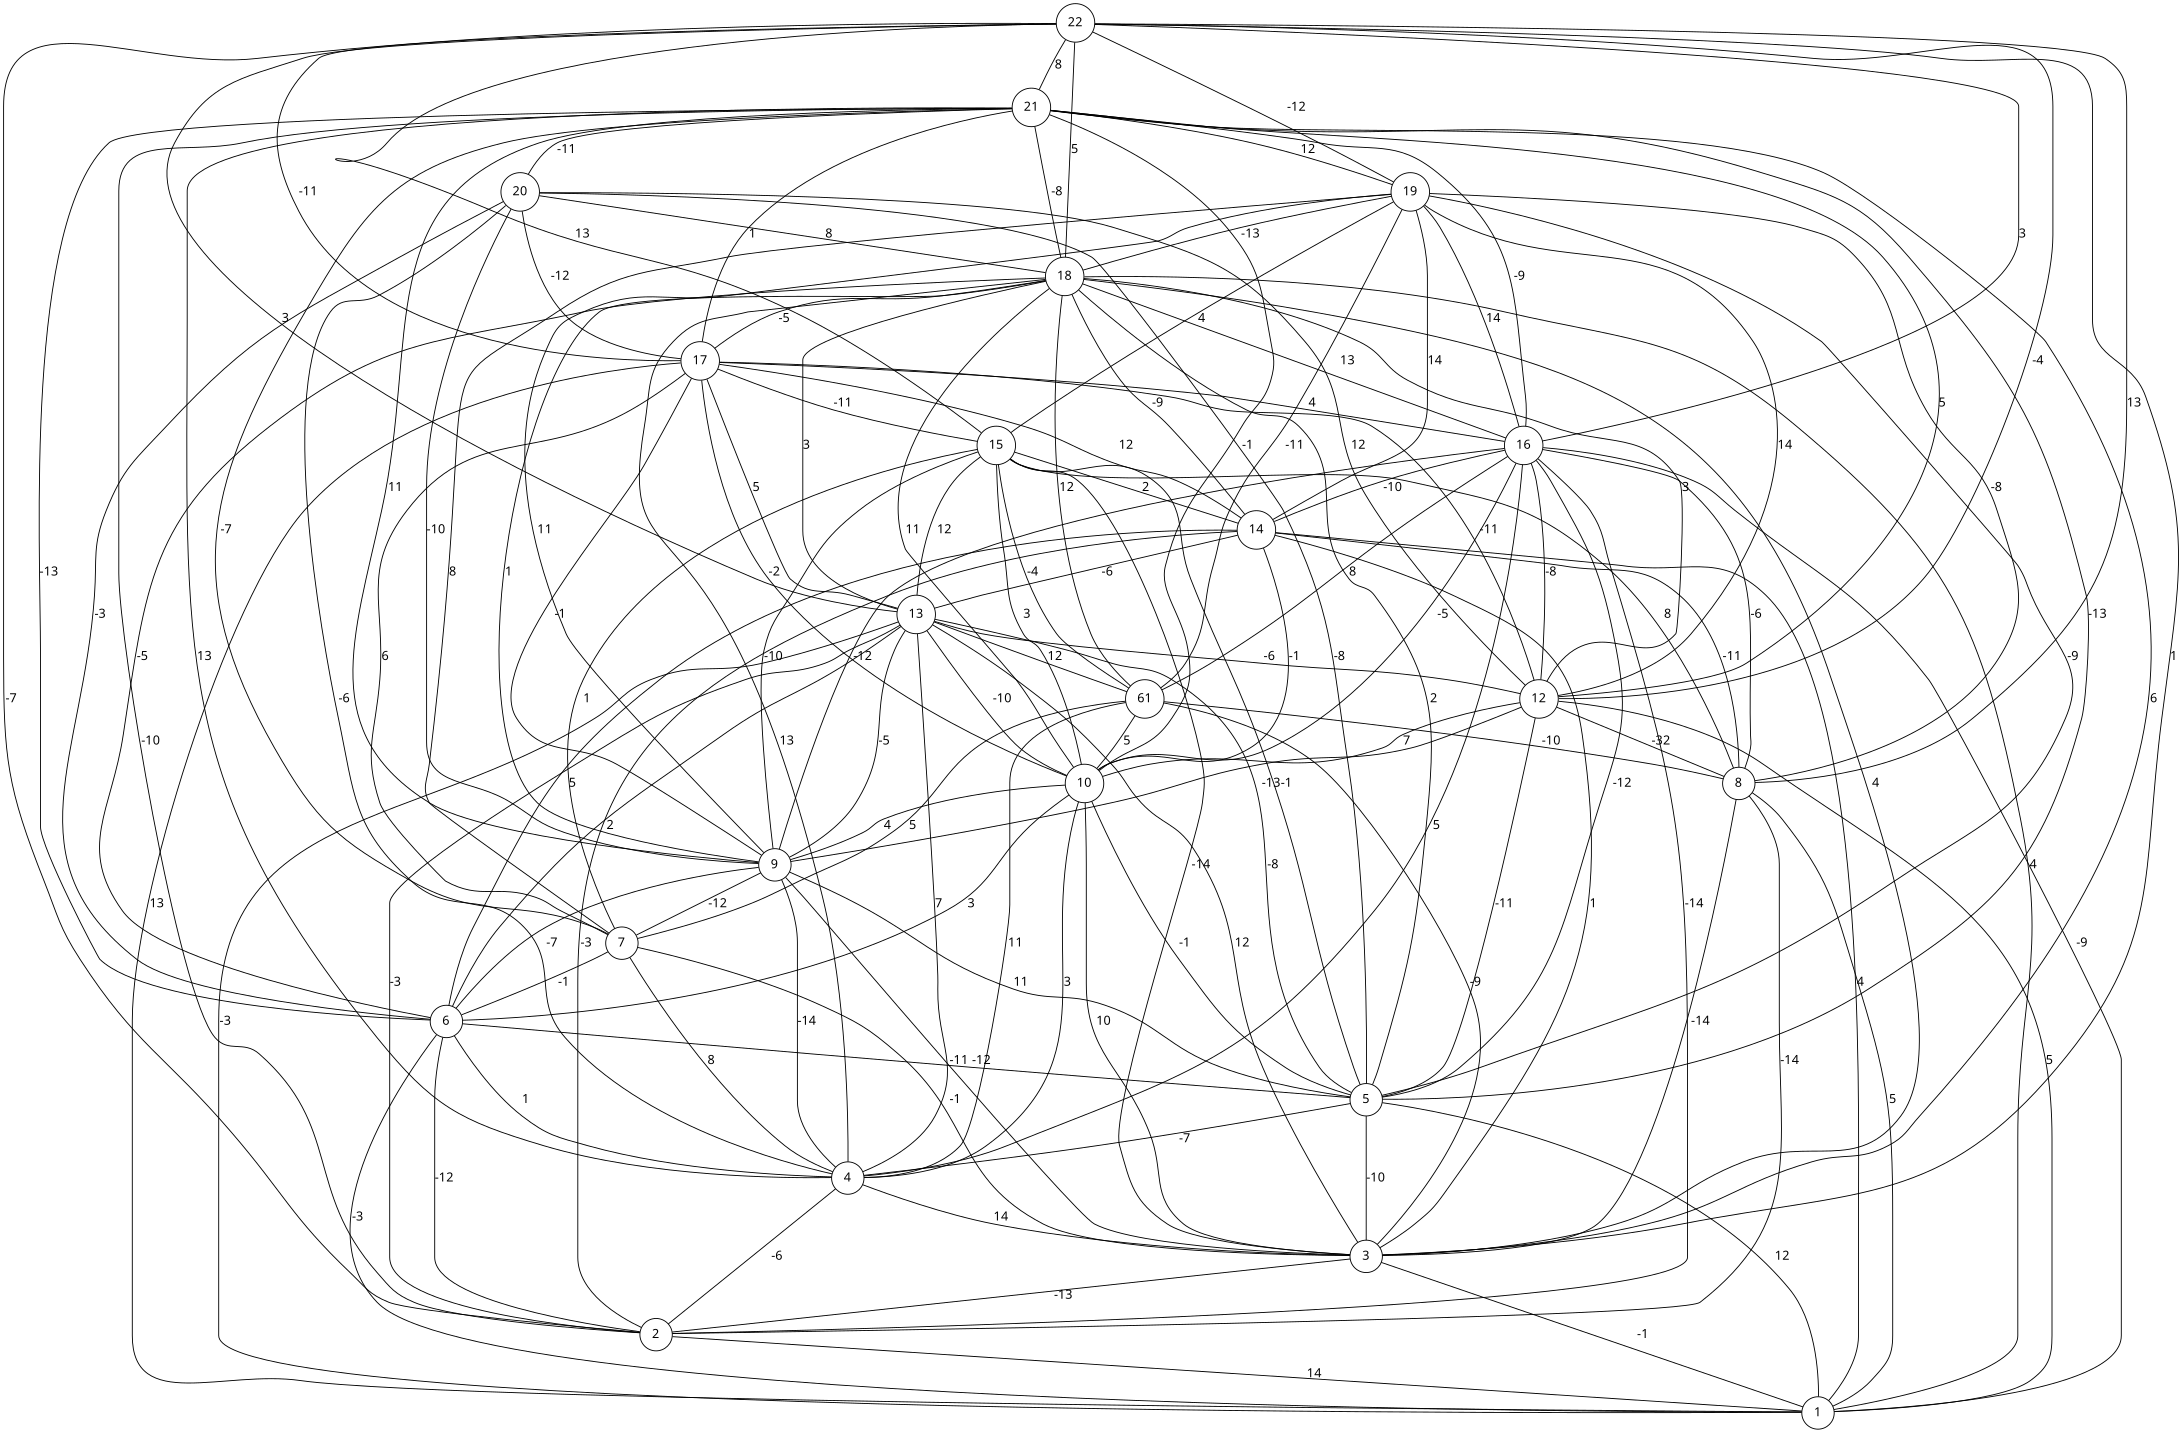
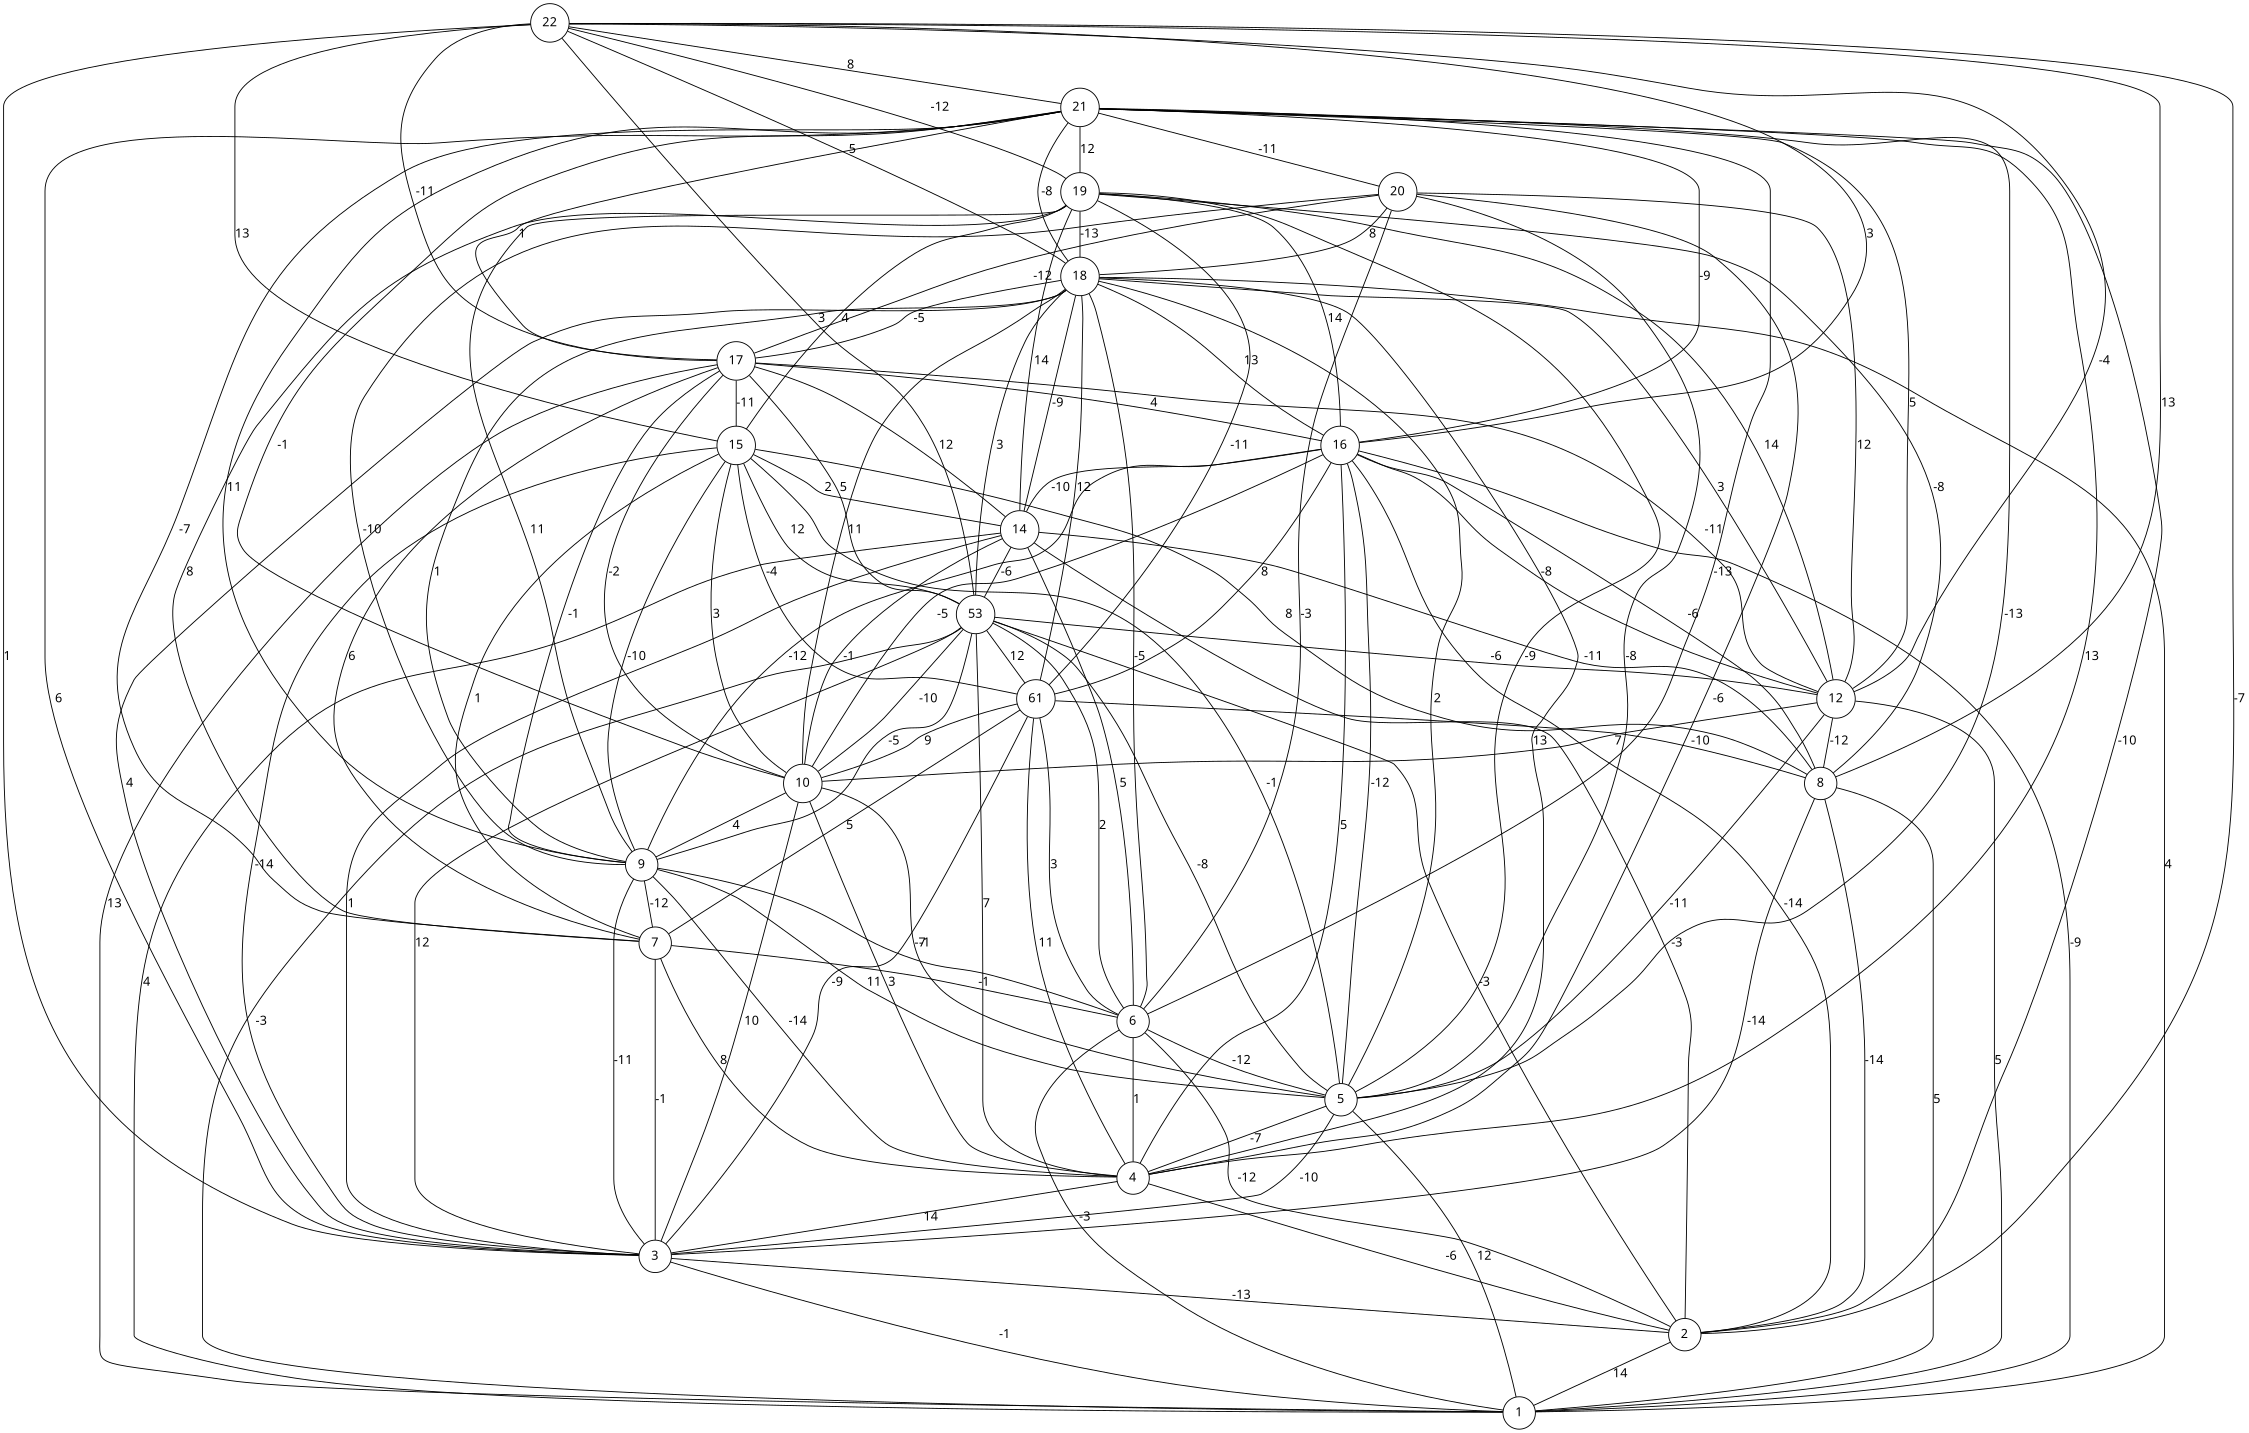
(916, 614) -> (976, 614)
(1127, 741) -> (928, 741)
(1661, 741) -> (1840, 741)
(1159, 791) -> none
(809, 967) -> (1050, 877)
